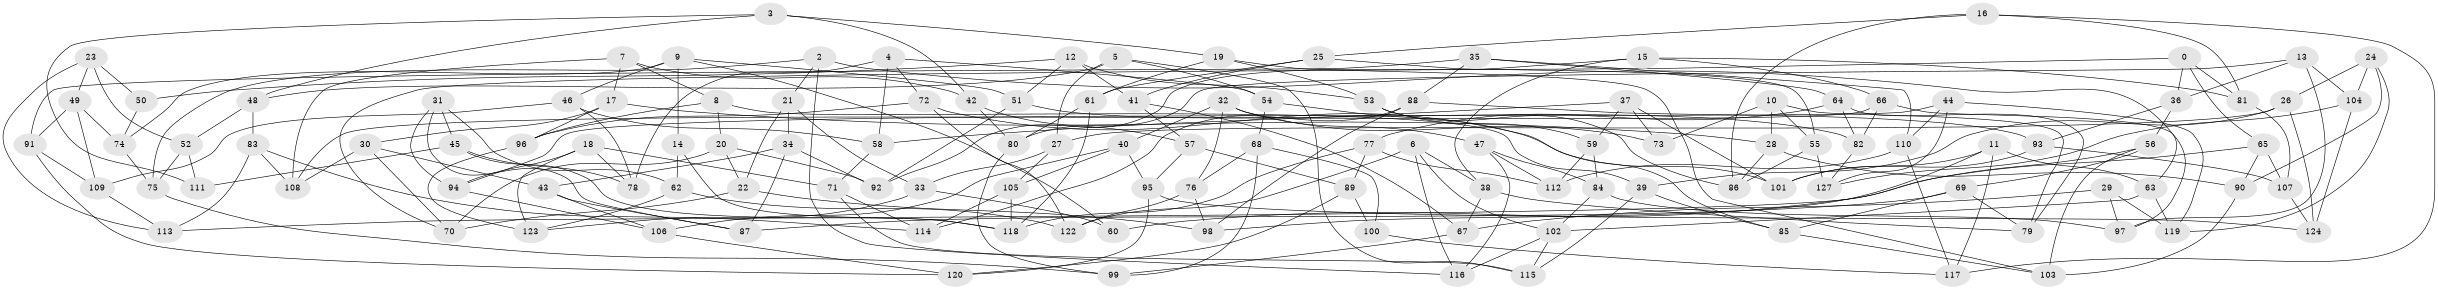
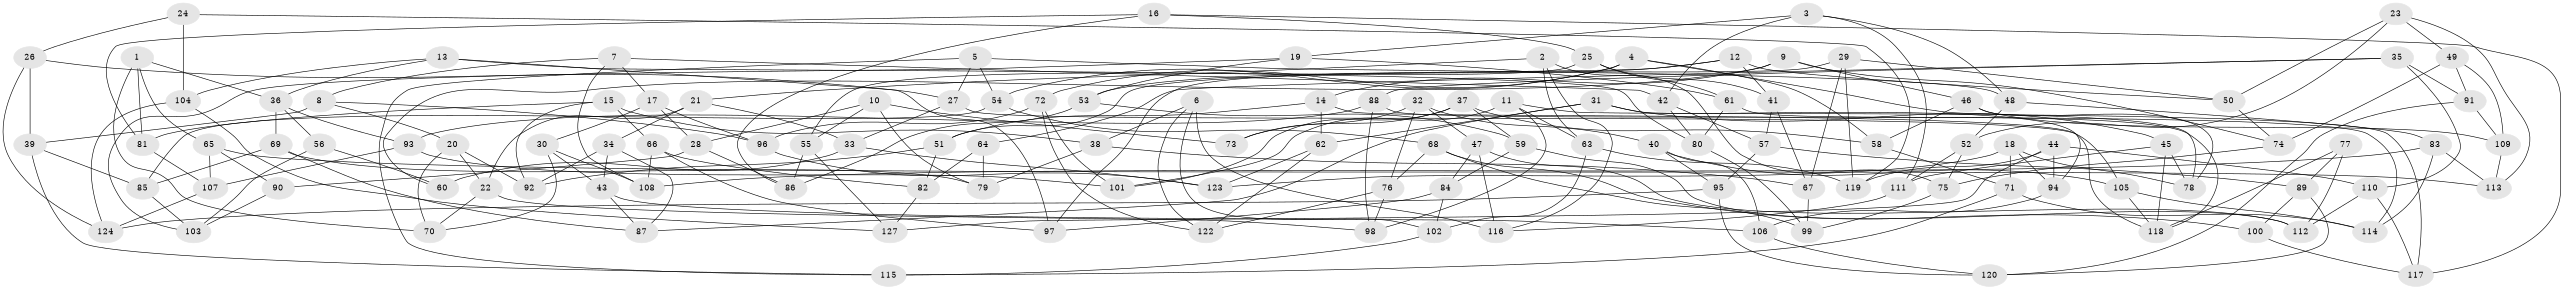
(2185, 58) -> (137, 58)
(788, 68) -> (1128, 116)
none -> (2037, 79)
(1602, 116) -> none
(2337, 139) -> none
(2030, 177) -> (276, 125)
(1506, 254) -> (1701, 220)
